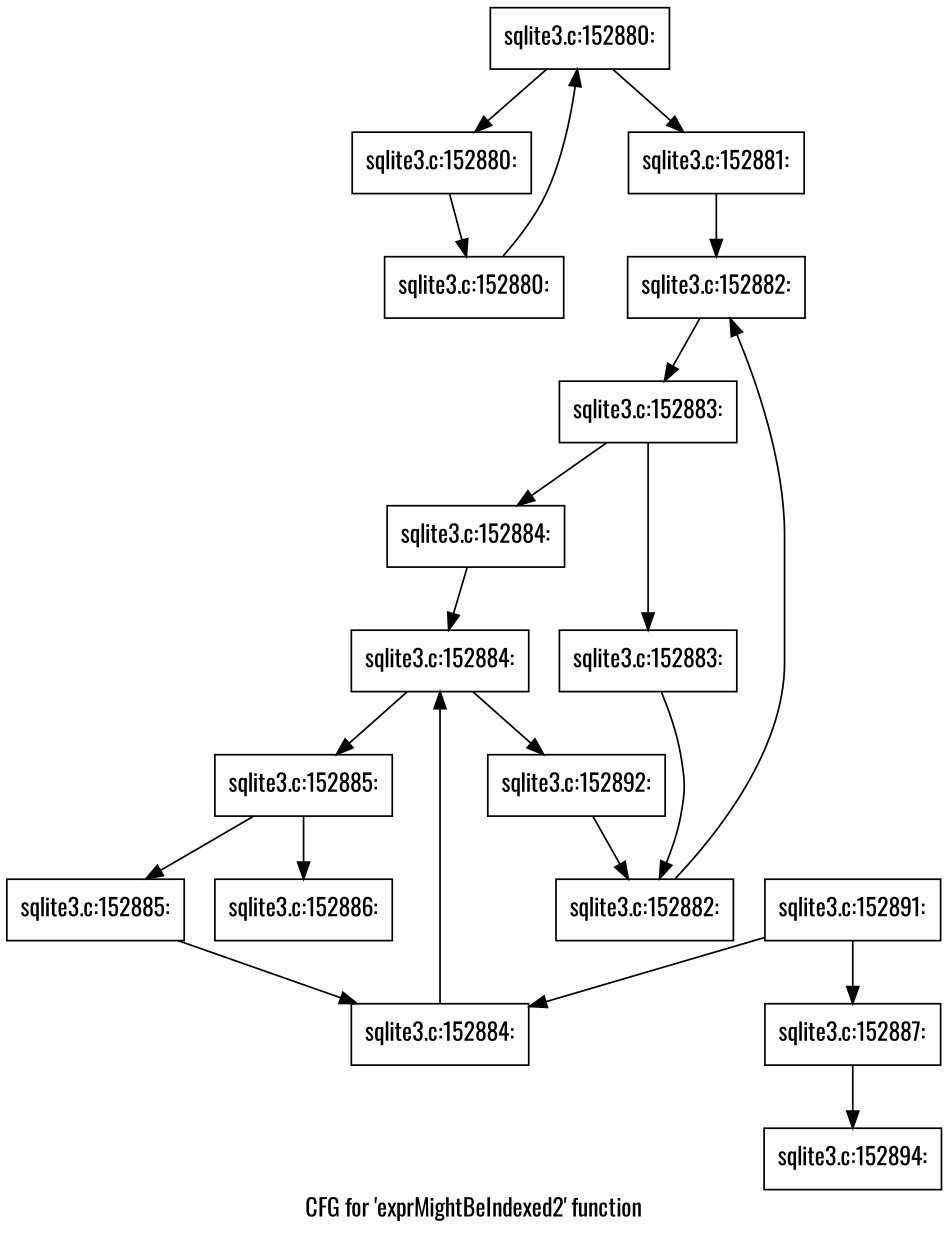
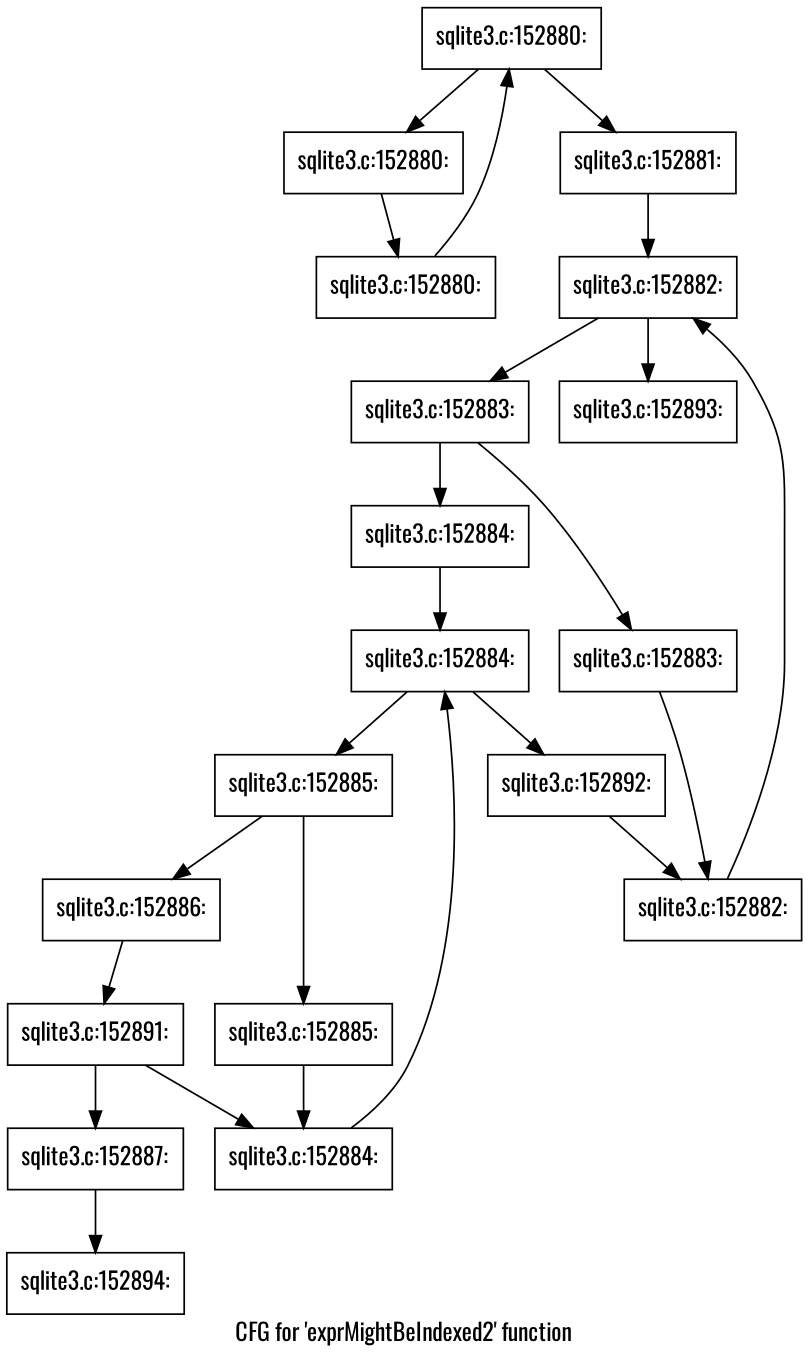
none -> (648, 412)
none -> (116, 964)
